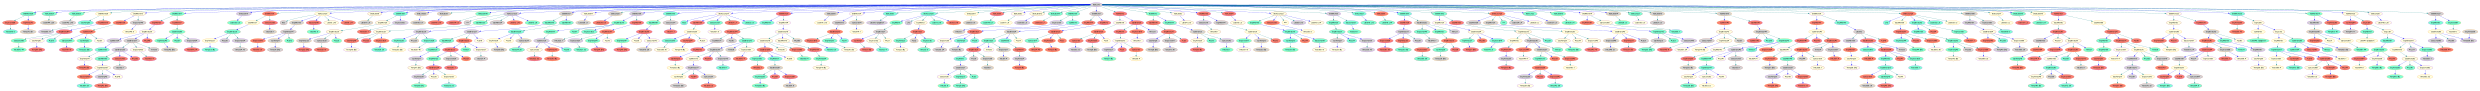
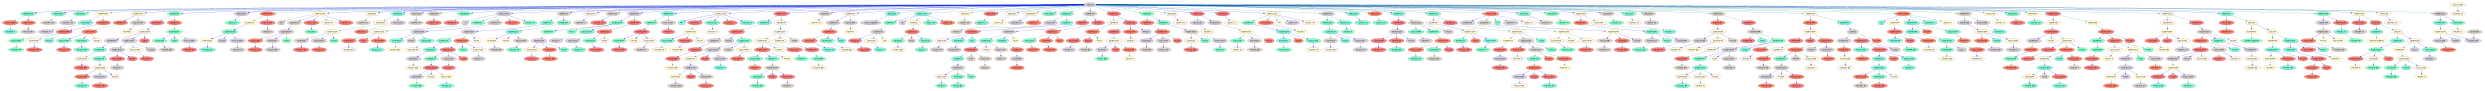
(1093, 41) -> (1088, 41)
(2353, 45) -> (2348, 36)
(2319, 63) -> none
